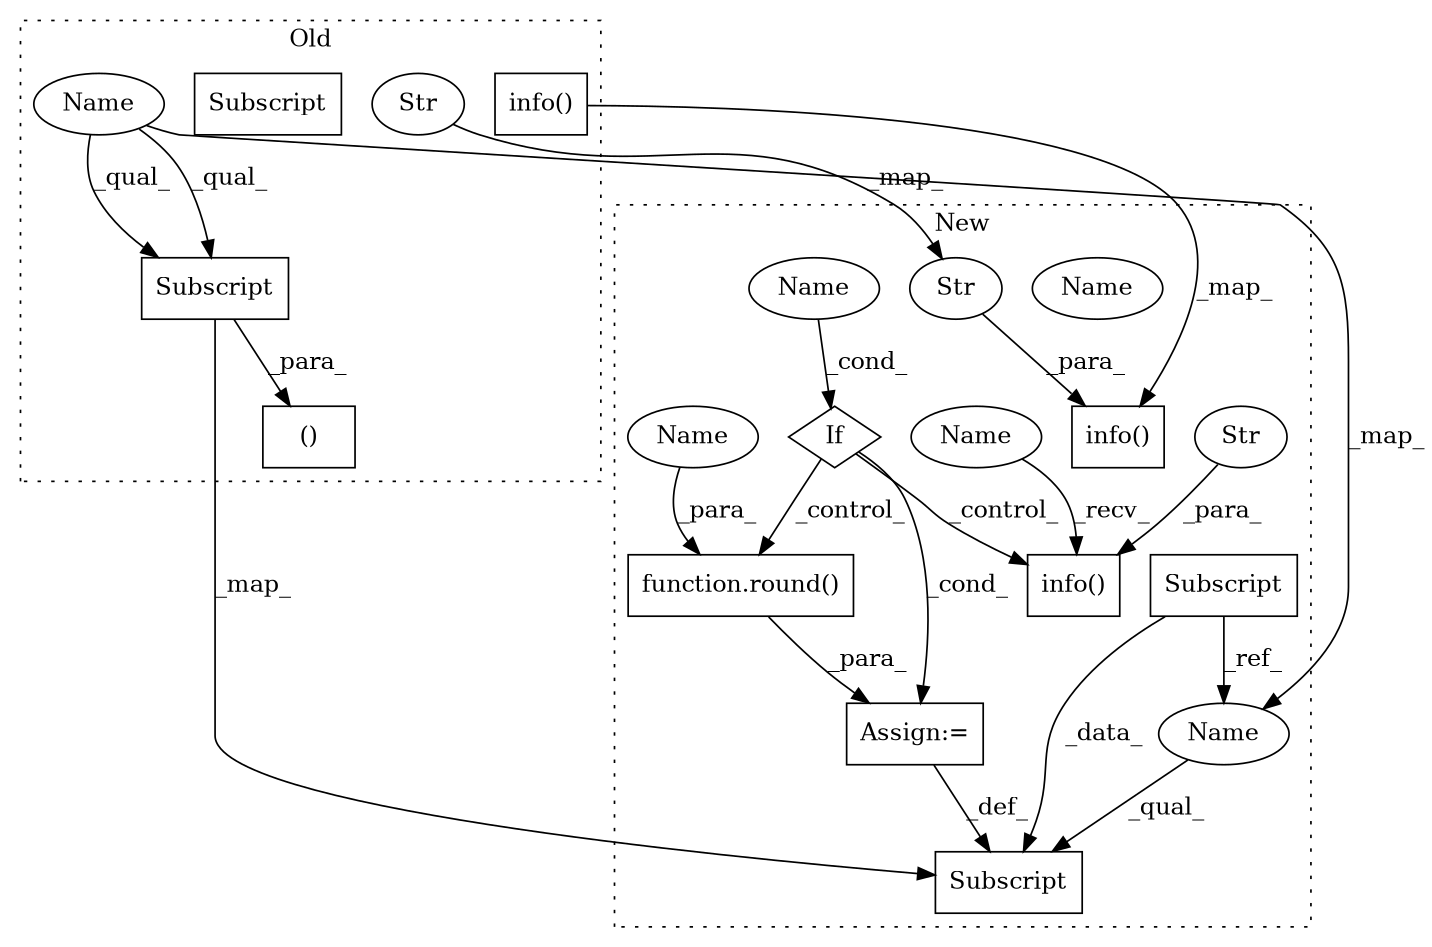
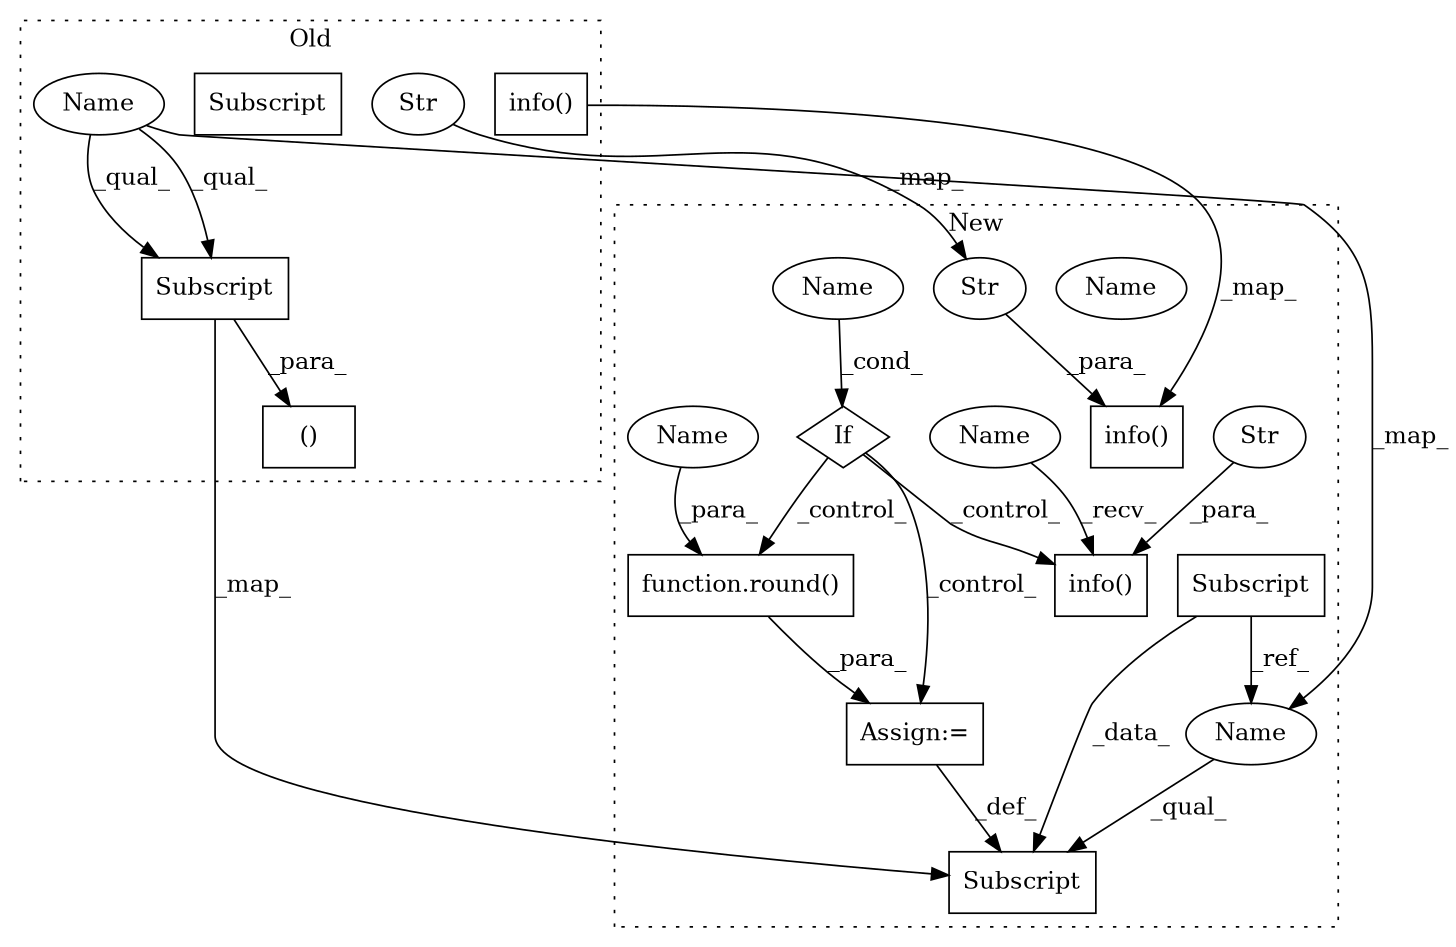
(968, 585) -> (981, 585)
